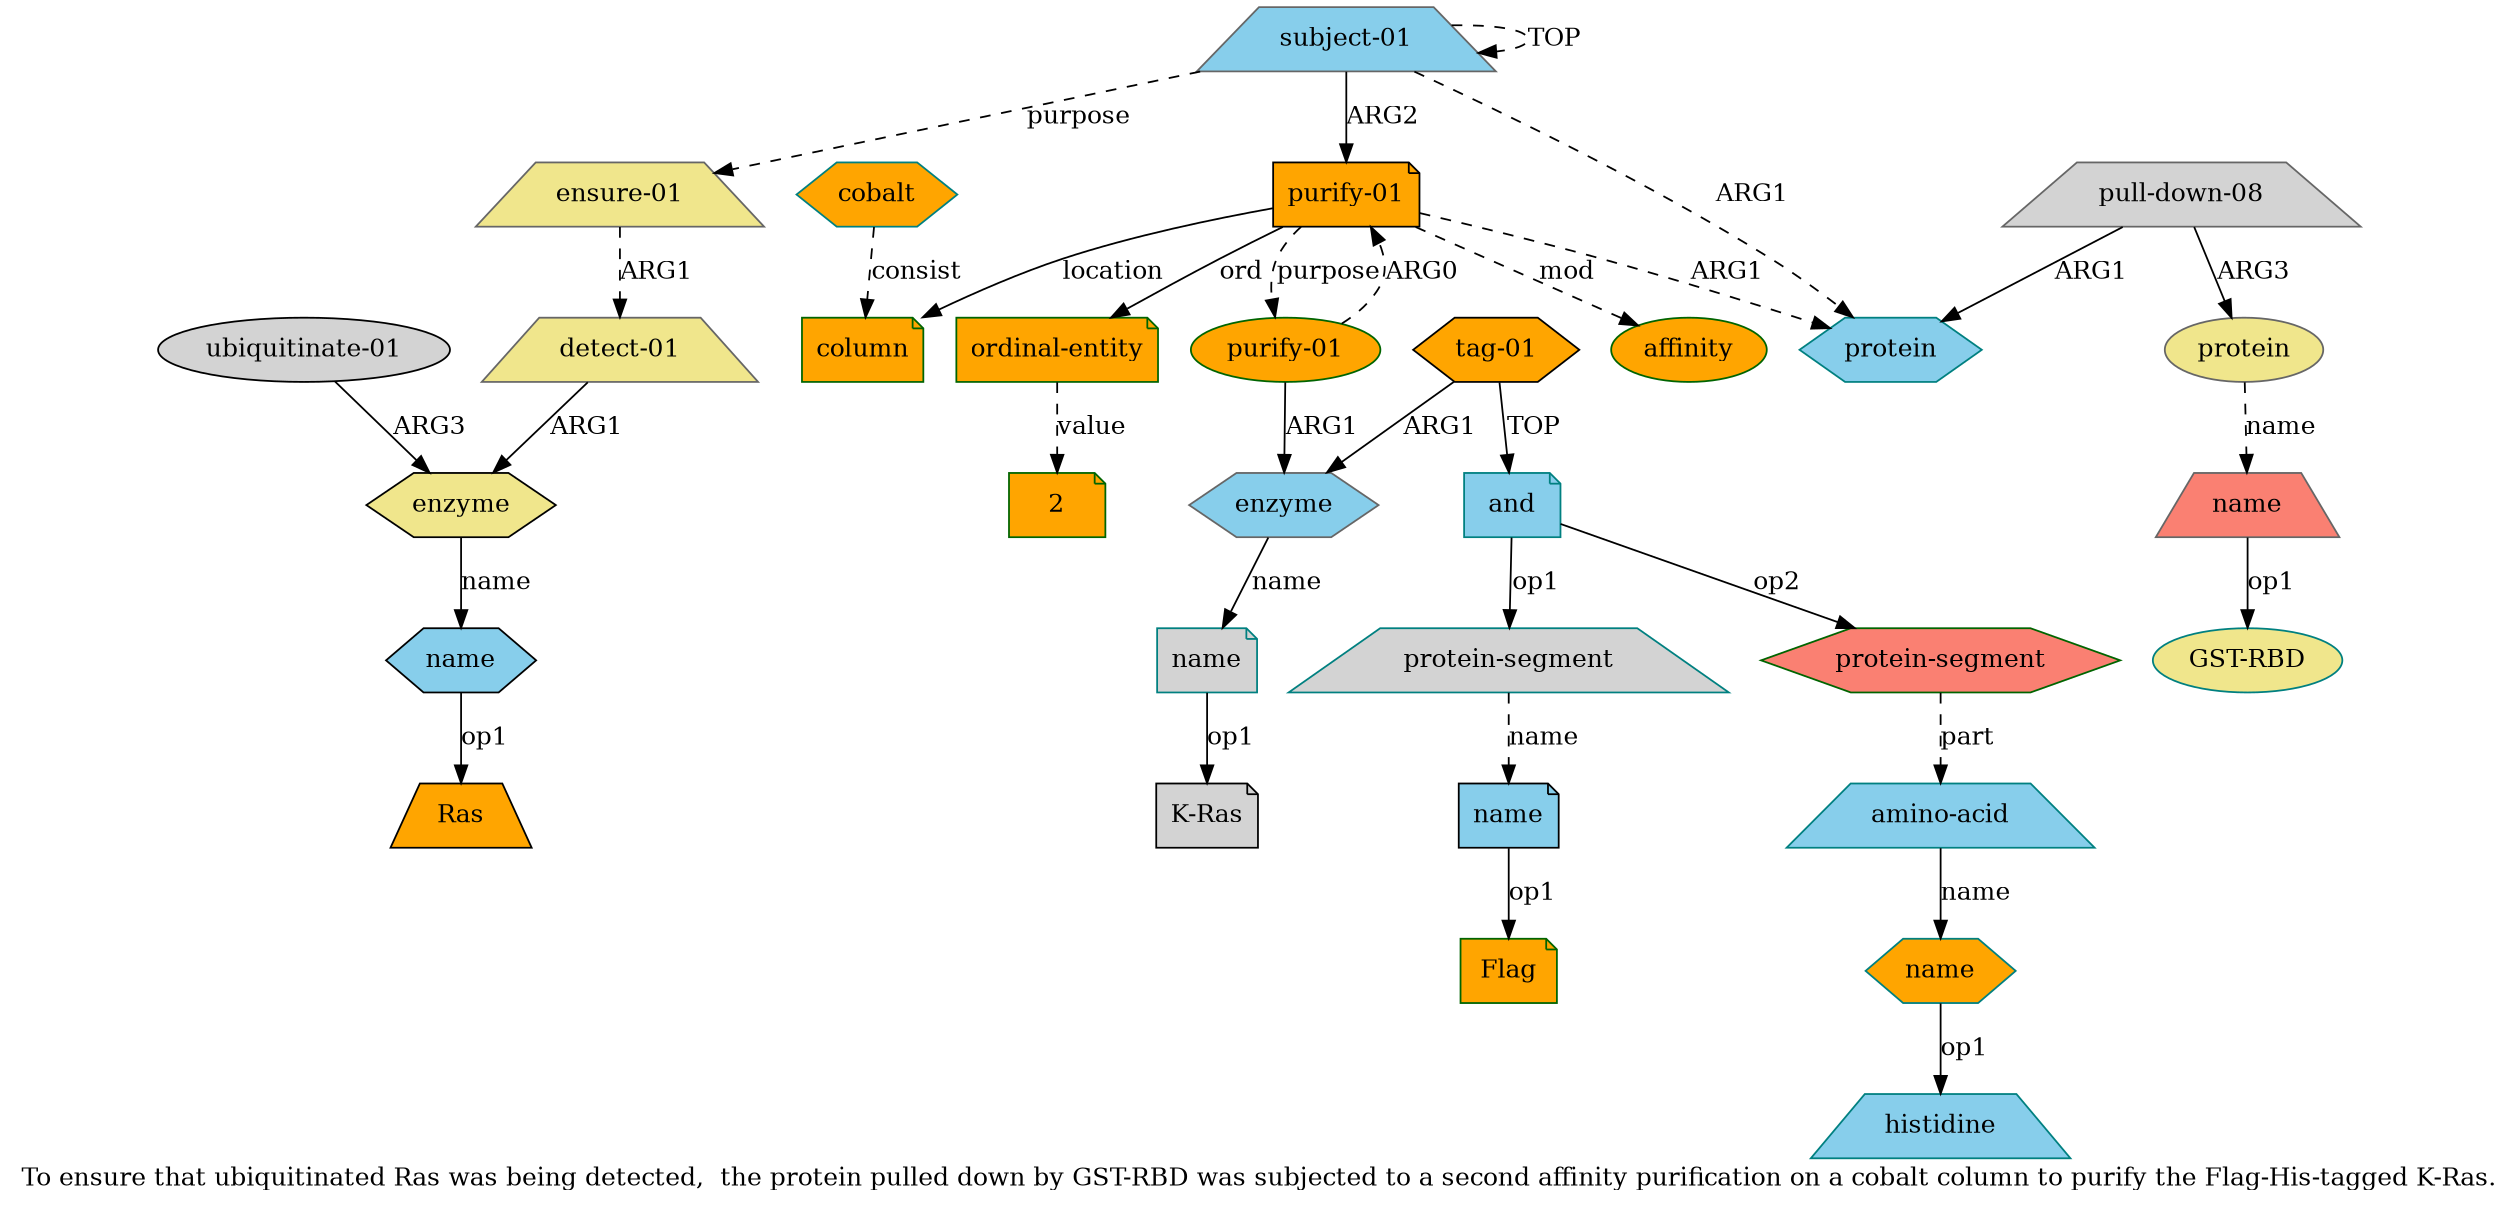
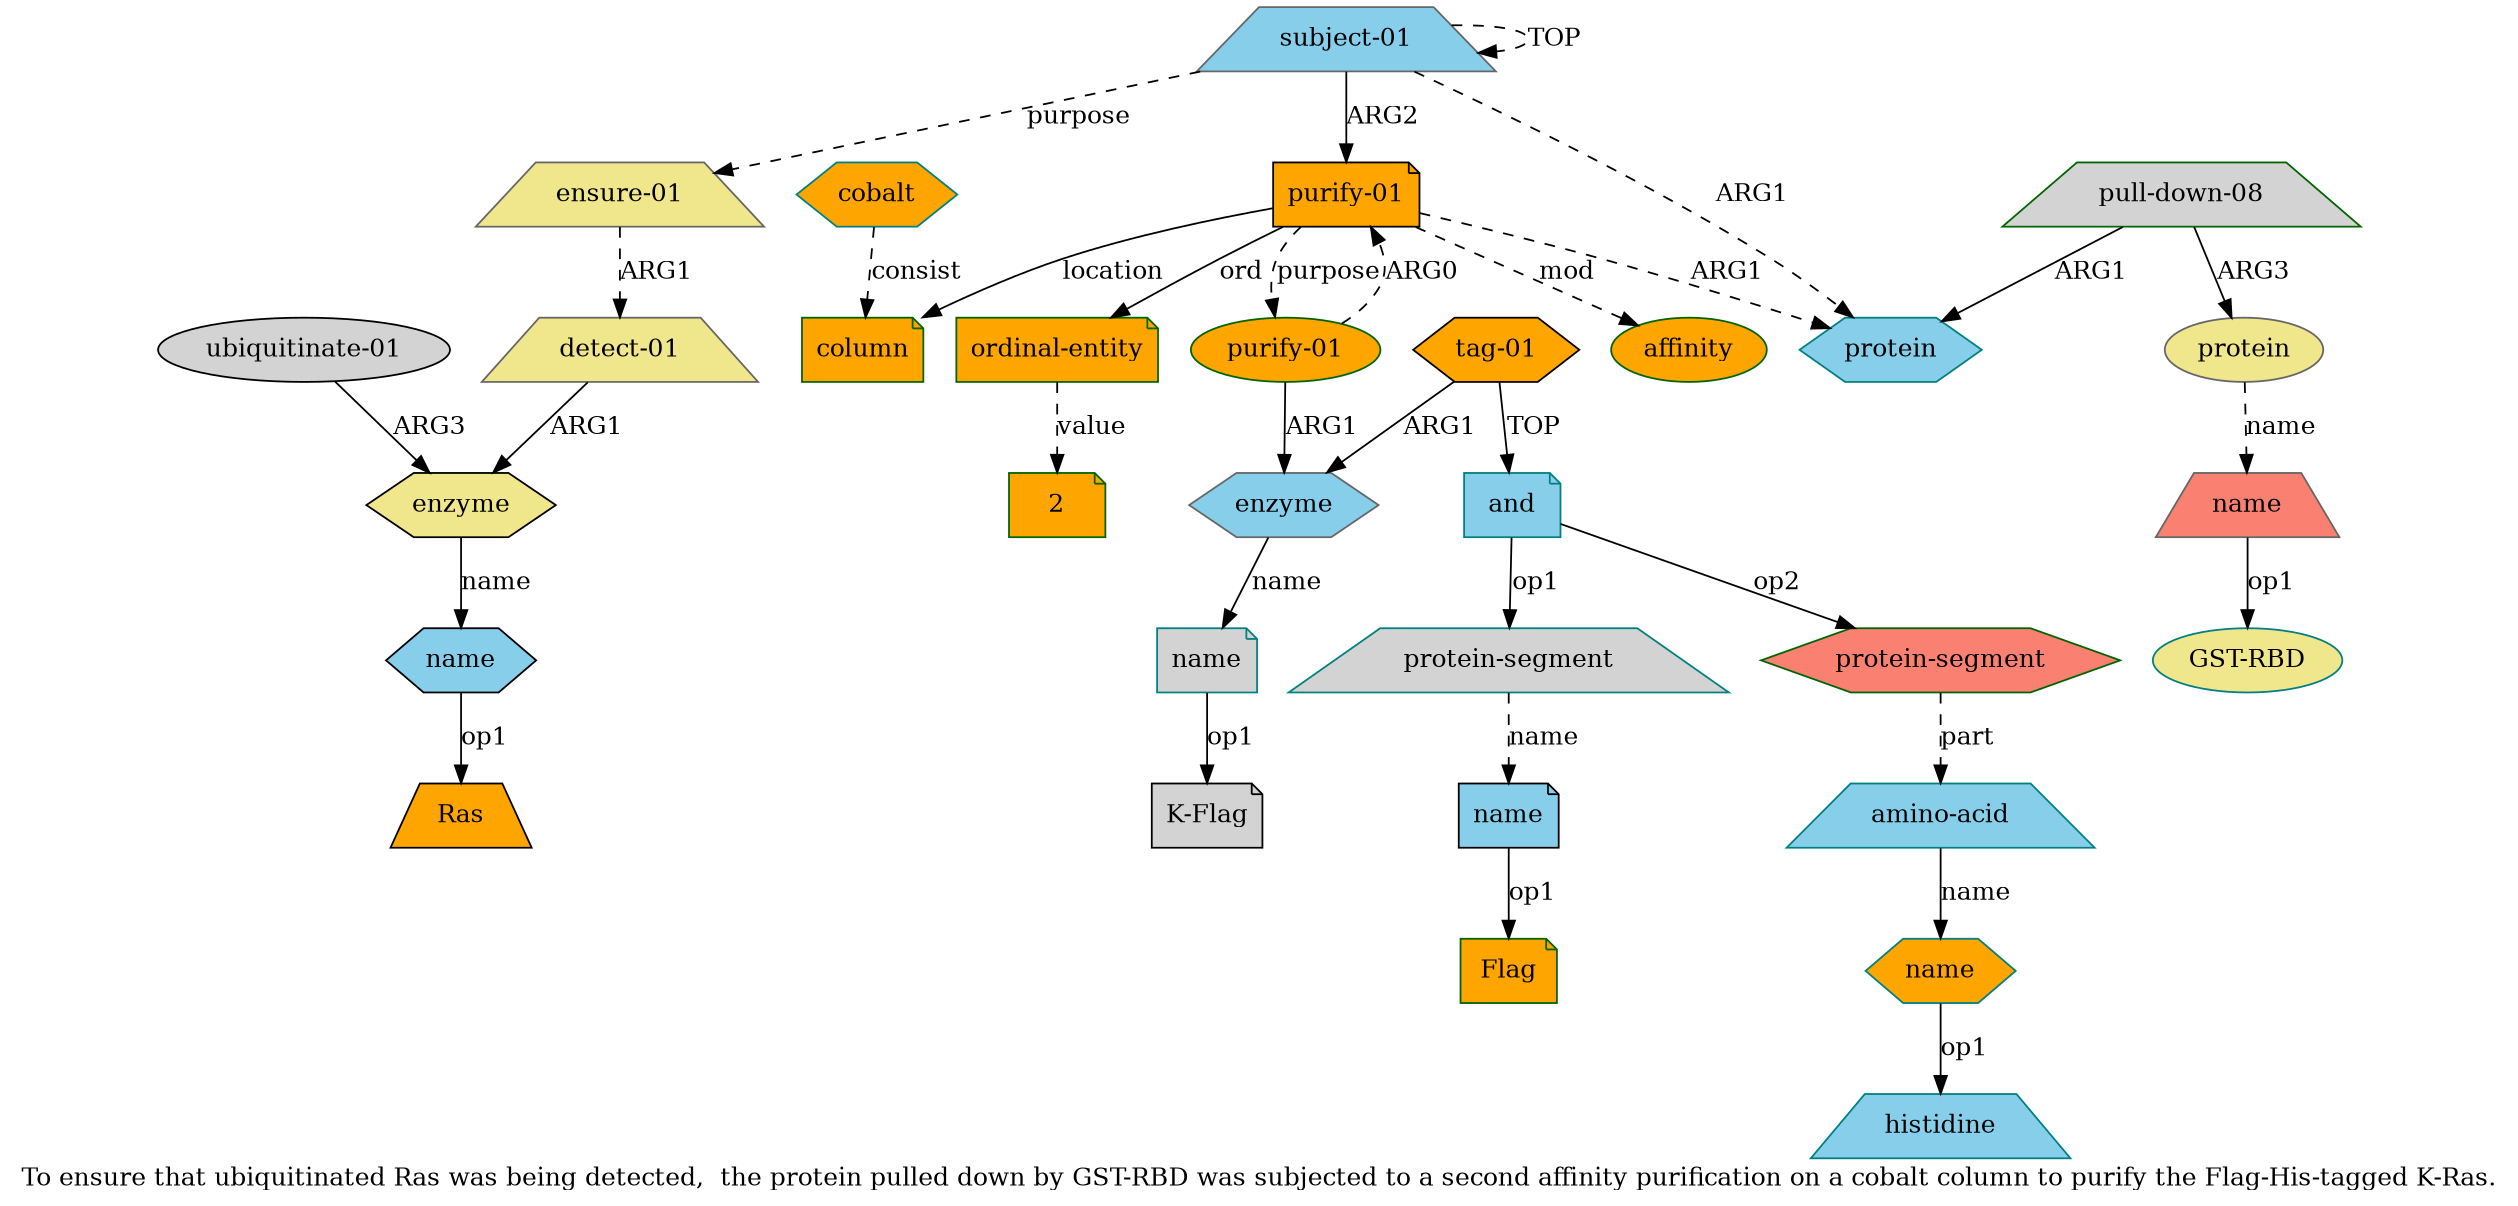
(2182, 195) -> (2182, 195)
(1207, 816) -> (1207, 816)
